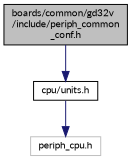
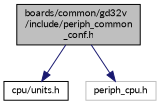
(66, 114) -> (100, 59)
